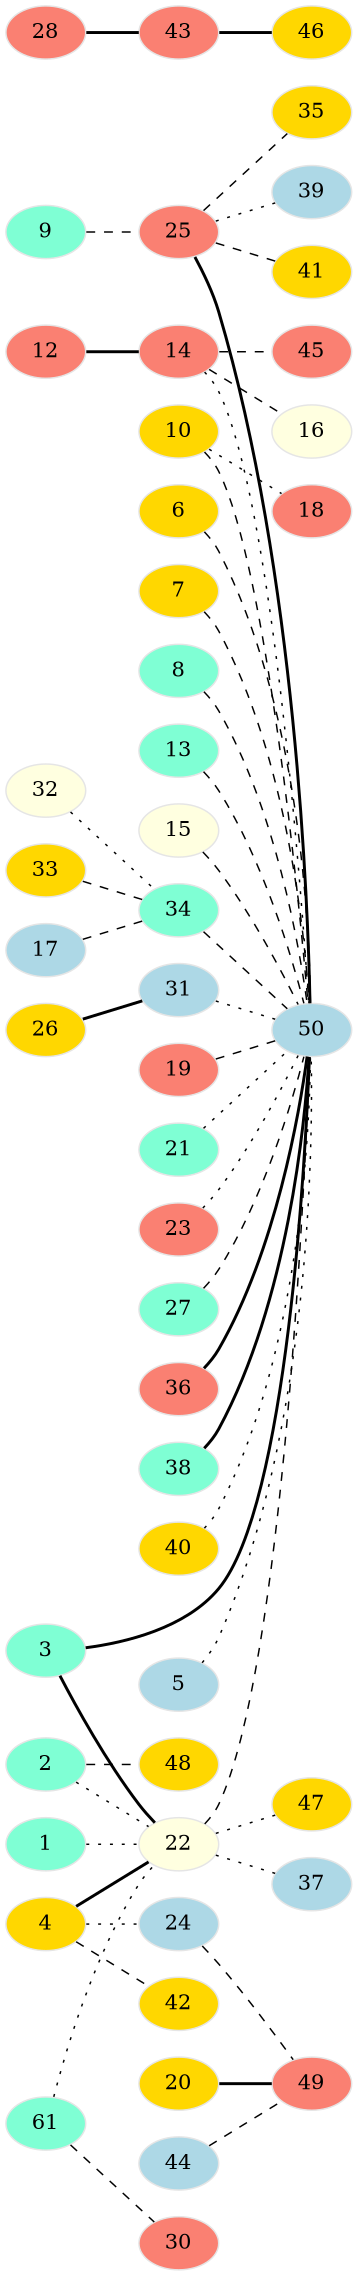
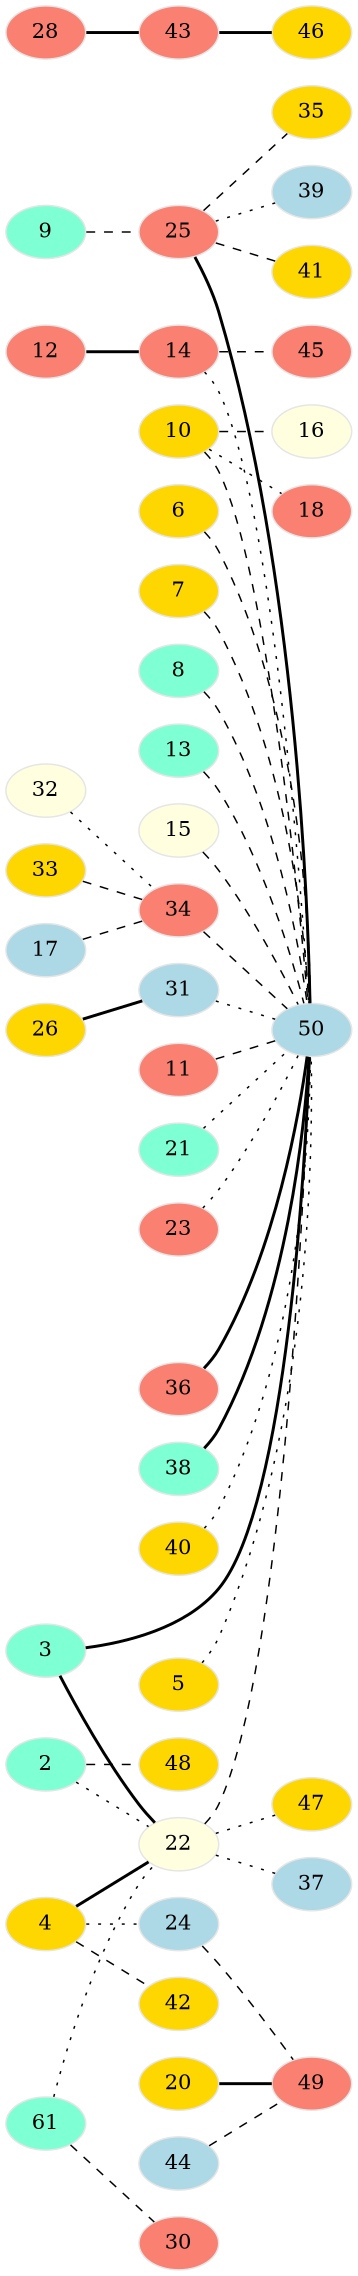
(251, 395) -> (259, 432)
(179, 910) -> (179, 910)
(179, 1070) -> (179, 1070)
(179, 1309) -> none
(179, 1685) -> (179, 1685)
(46, 1844) -> none
